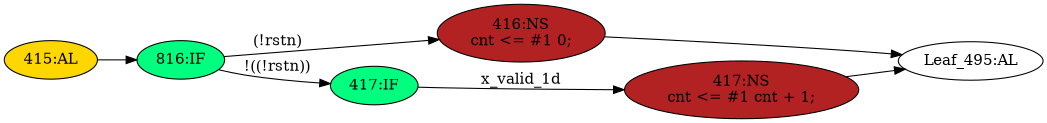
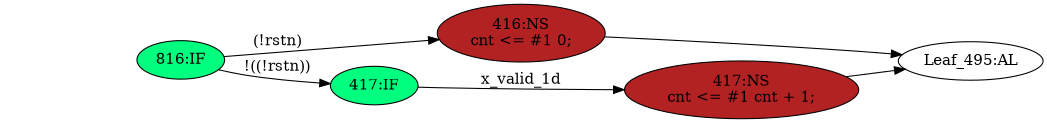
(51, 60) -> none
